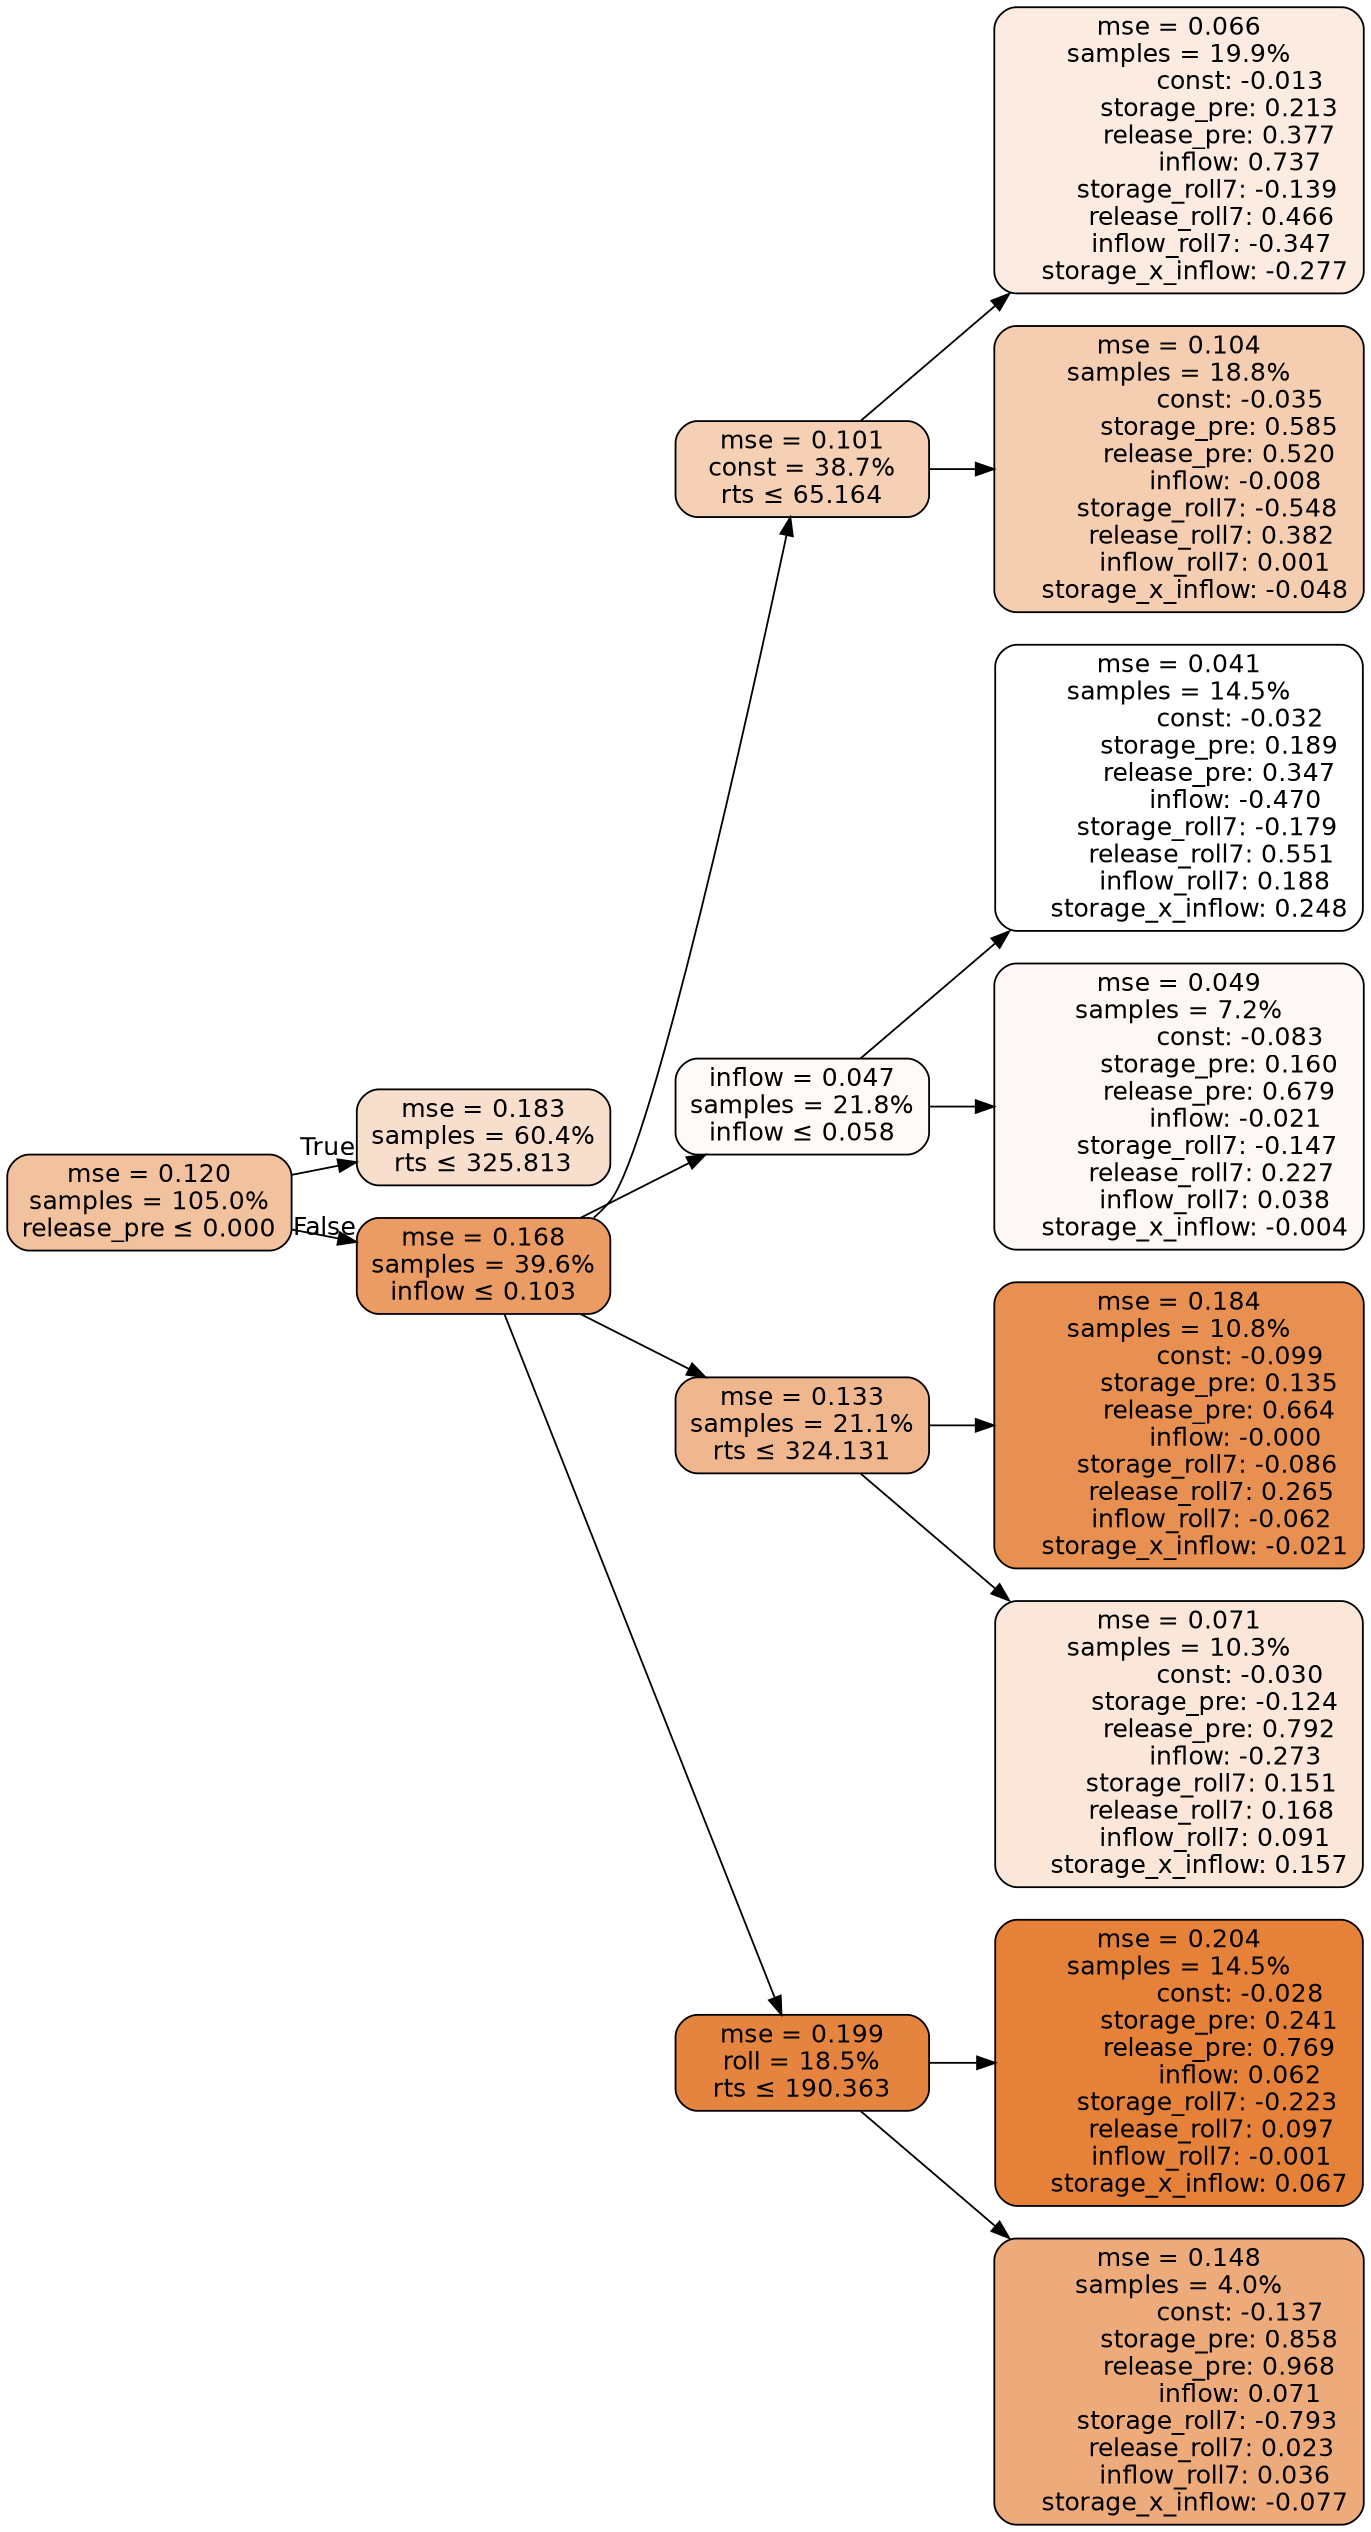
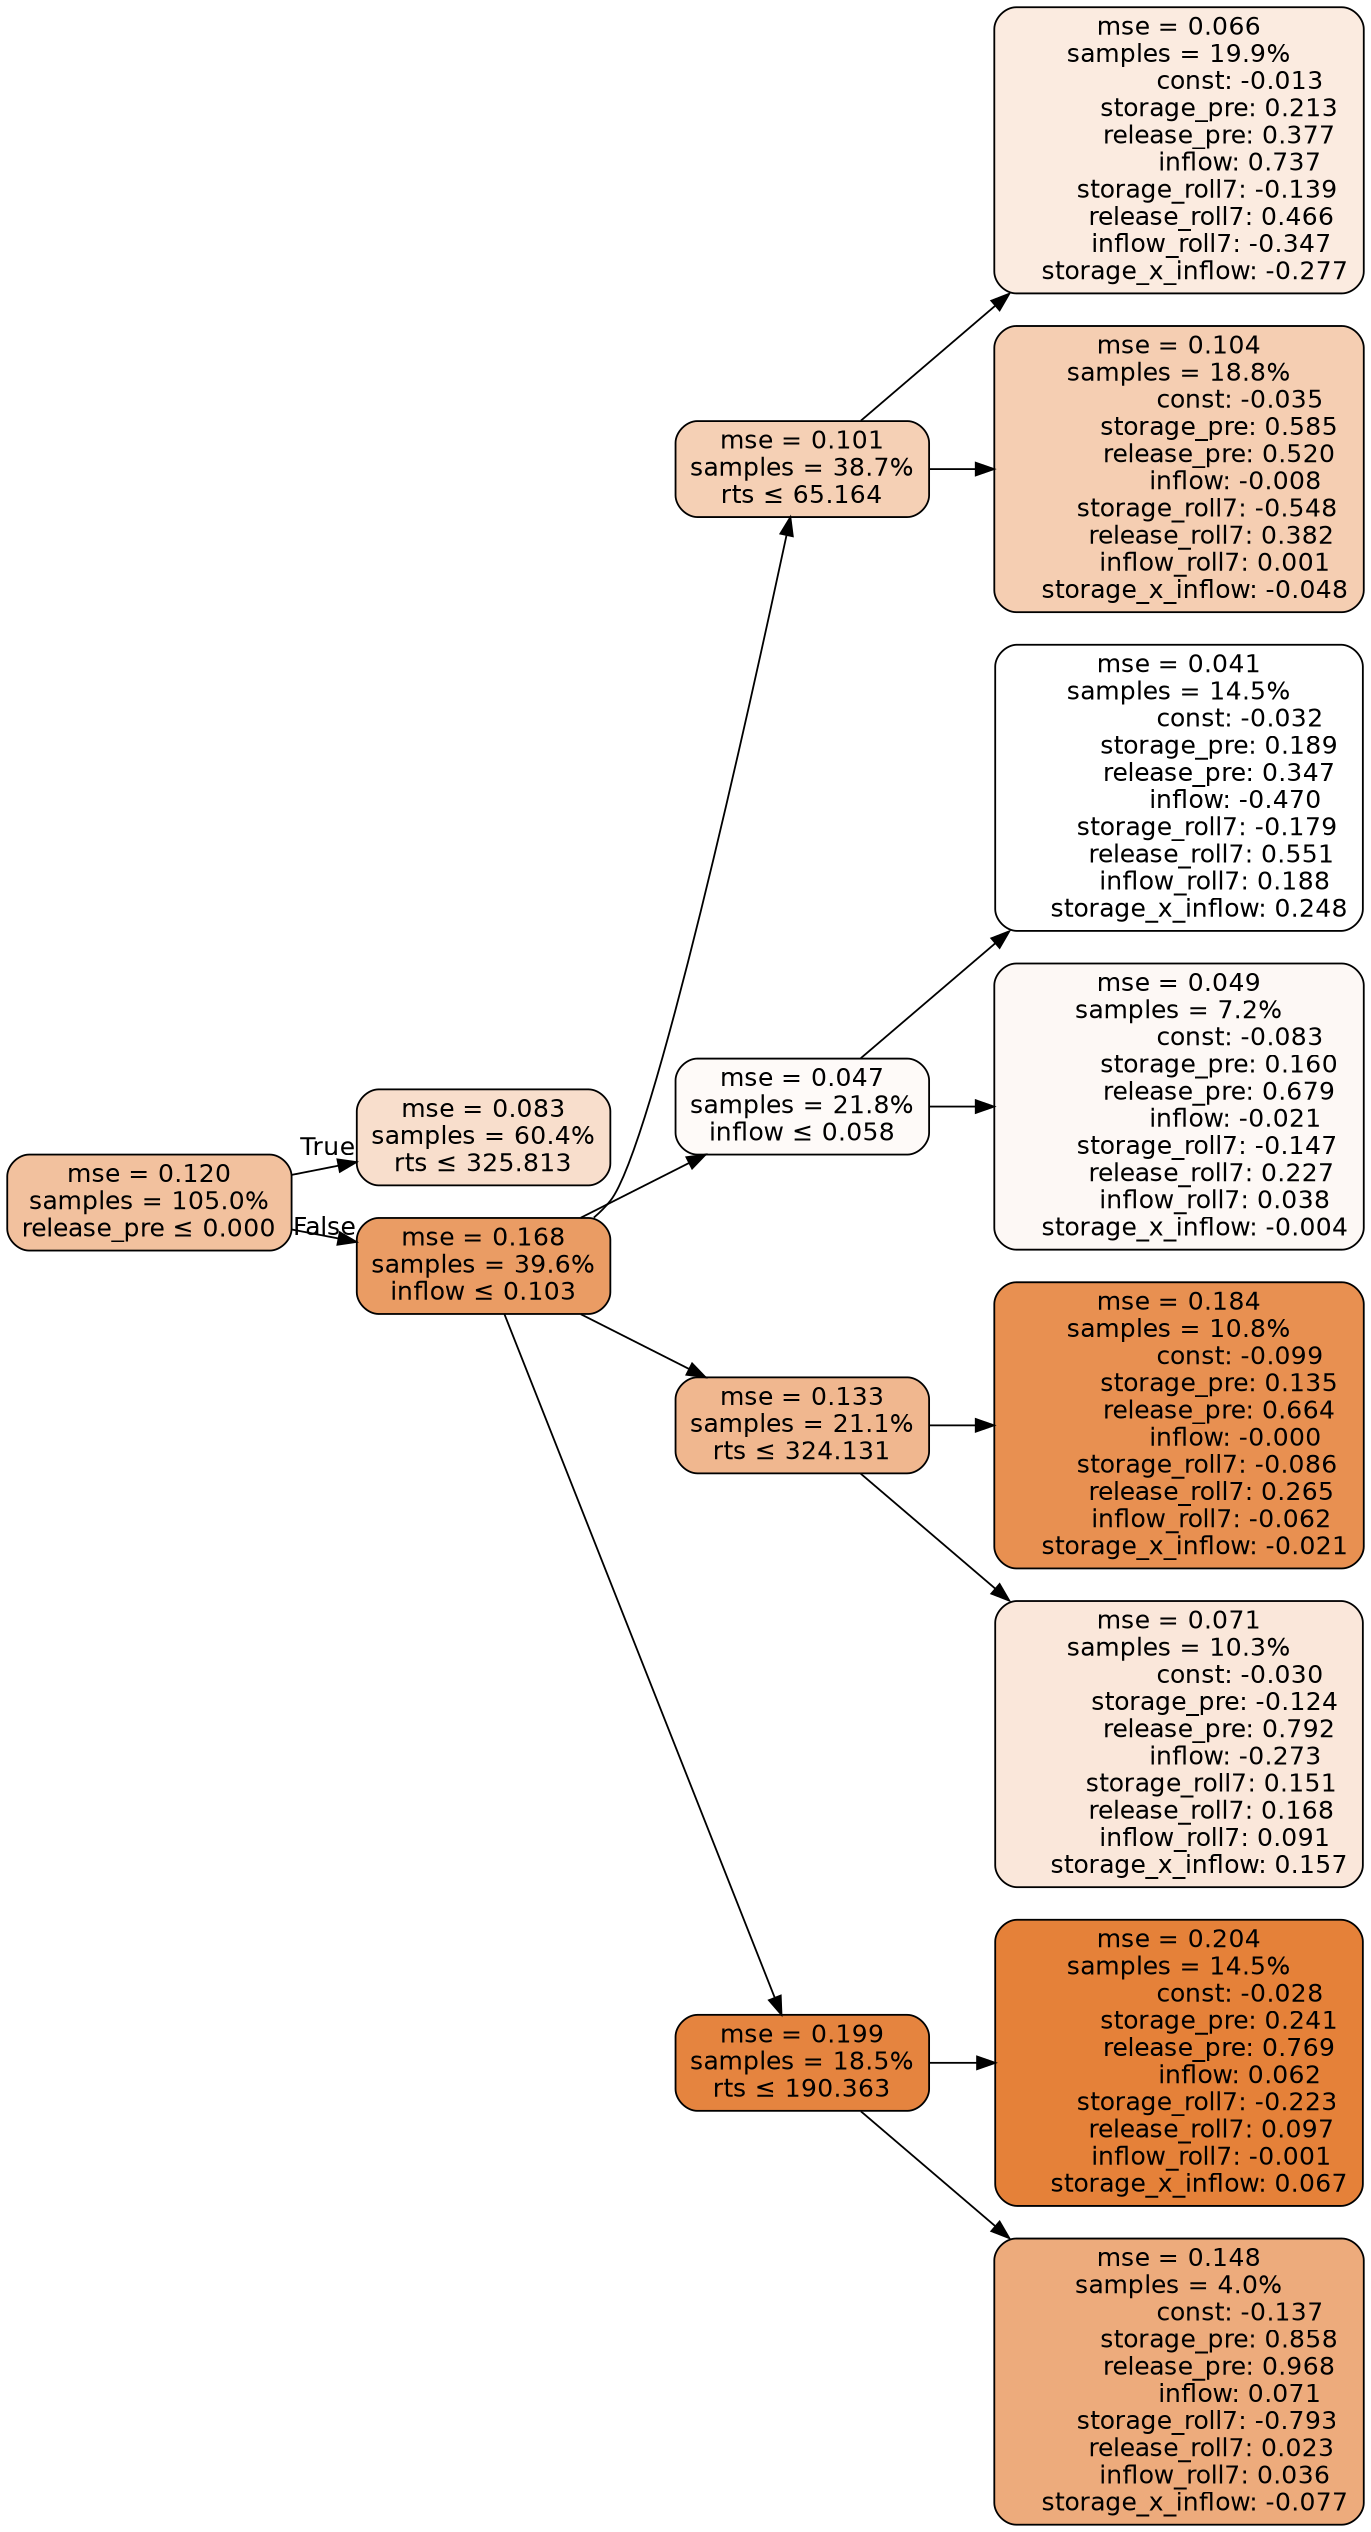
(802, 469) -> (802, 469)
(802, 1107) -> (802, 1107)
(484, 1137) -> (484, 1137)
(802, 2063) -> (802, 2063)
